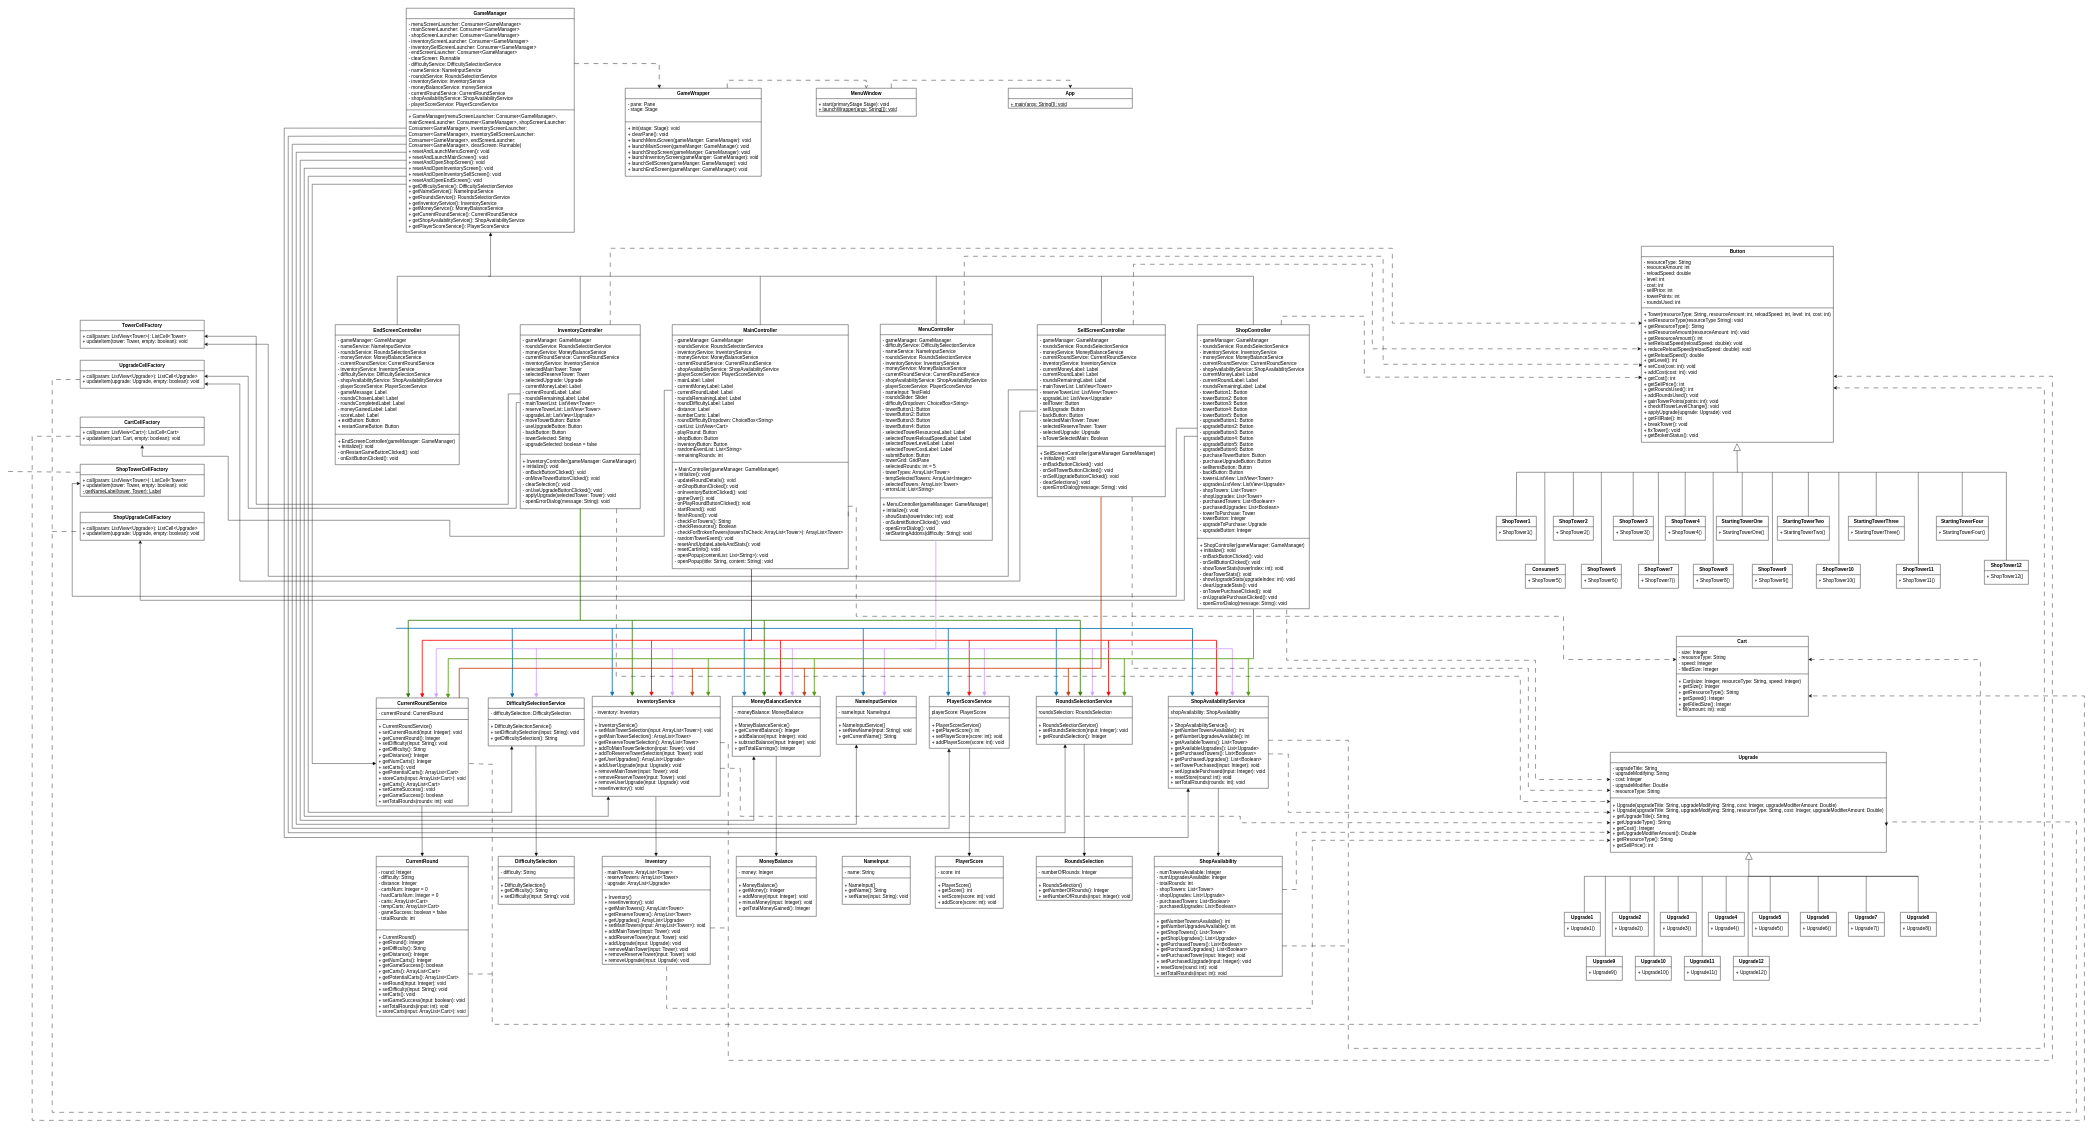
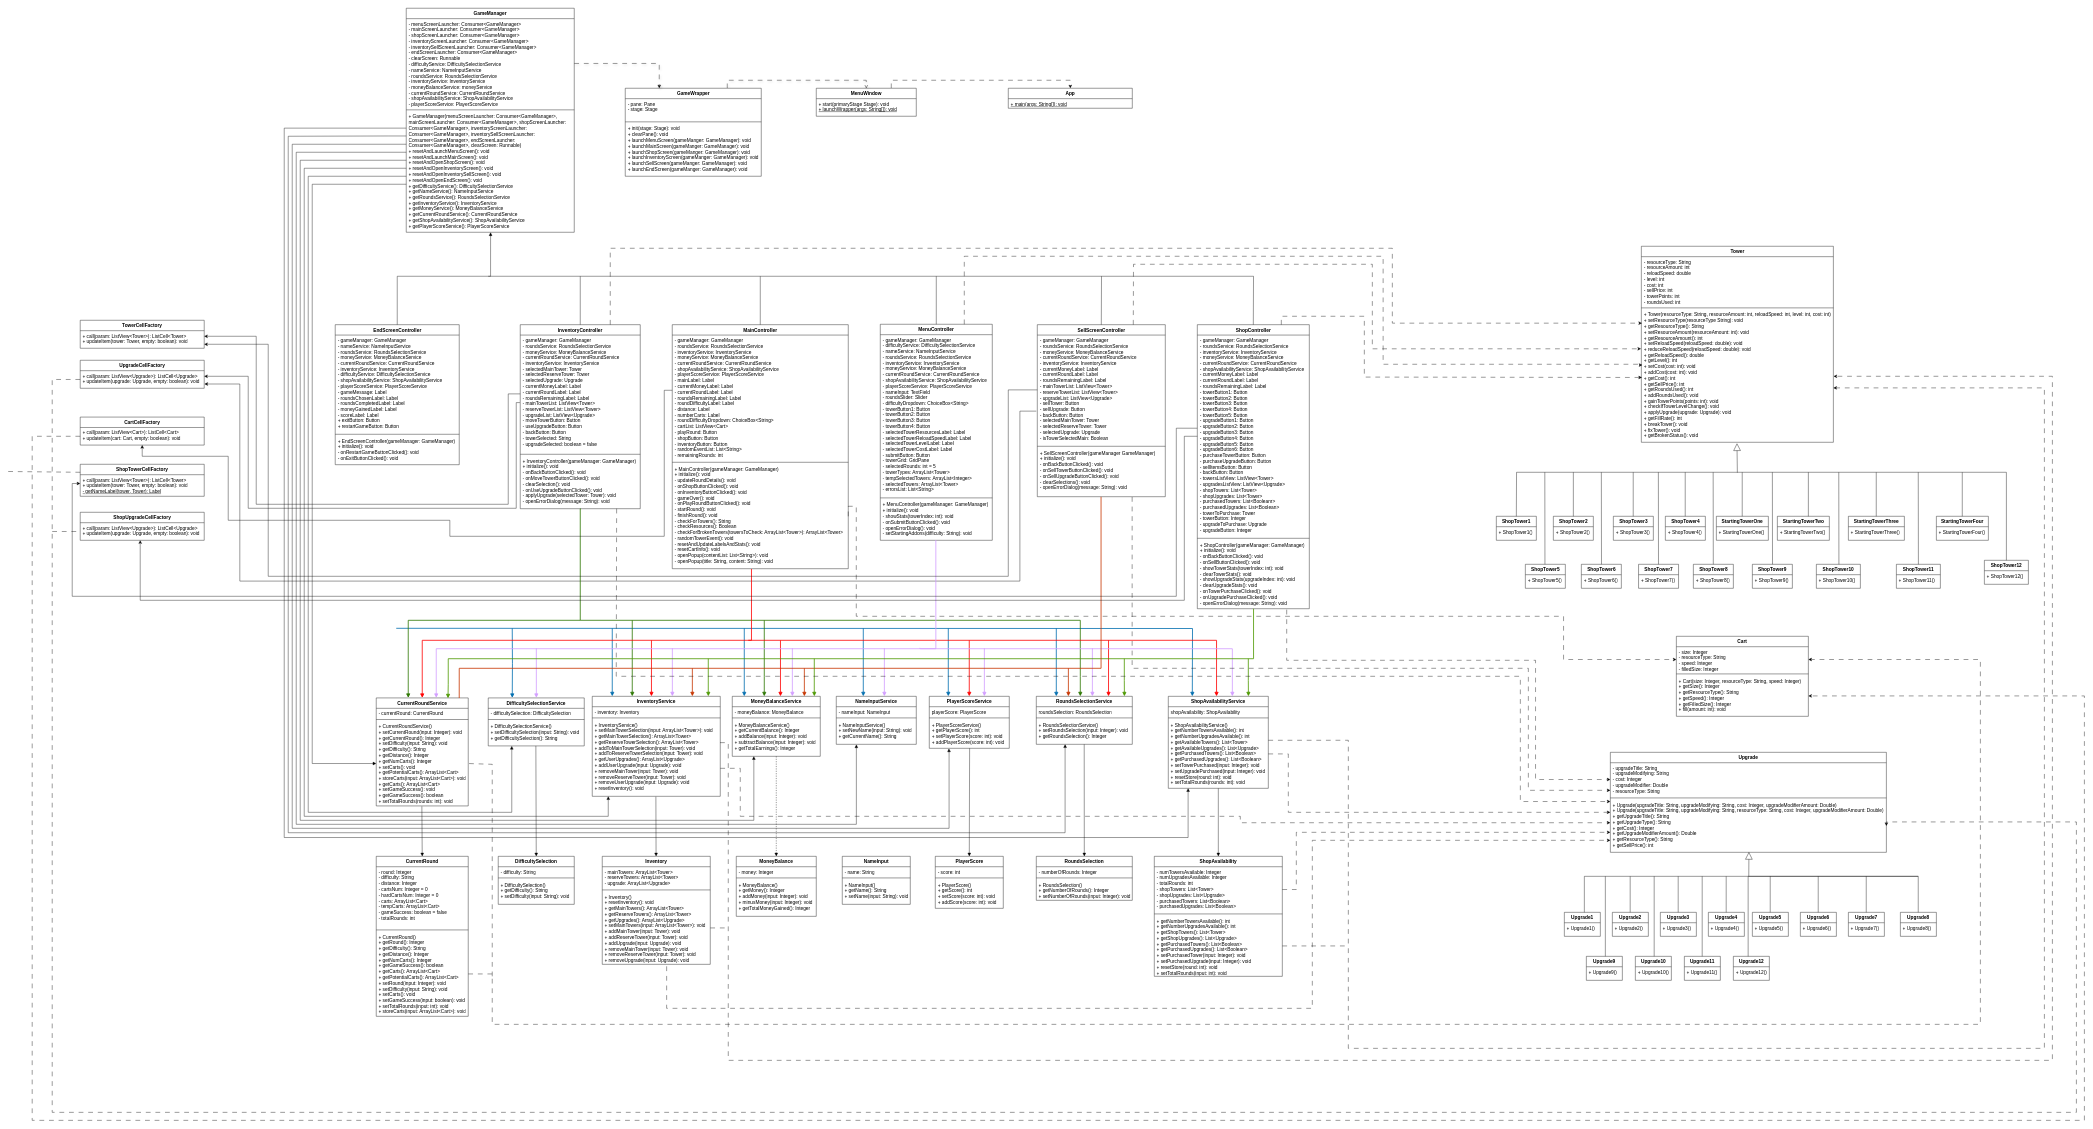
(1737, 252) -> (1737, 252)
(1545, 570) -> (1545, 570)
(776, 806) -> (776, 806)
